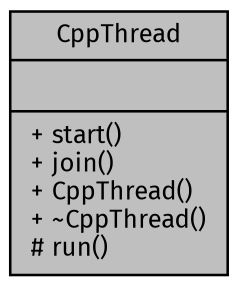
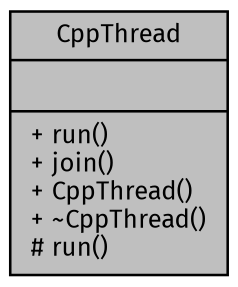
(77, 136) -> (70, 136)
